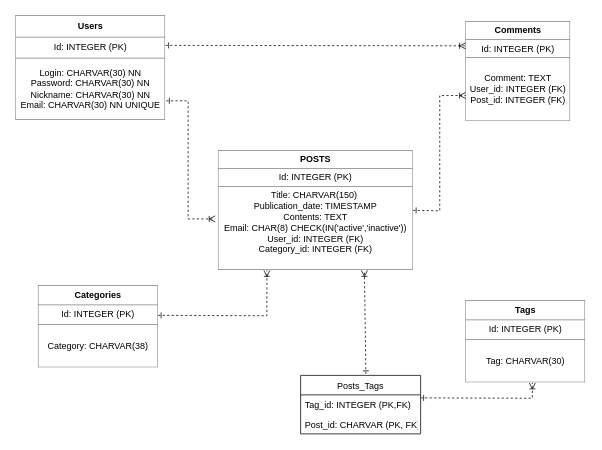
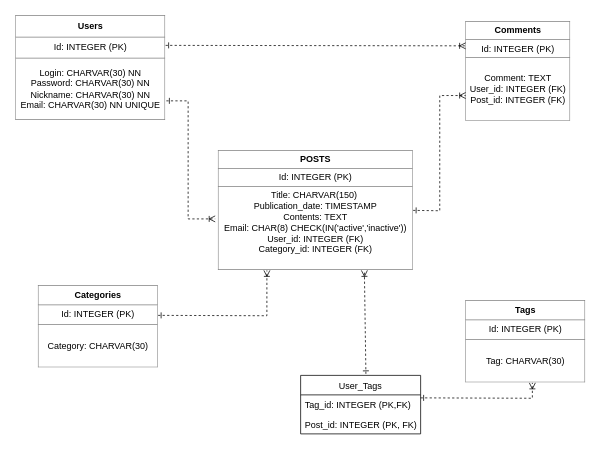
(88, 302) -> (88, 302)
(360, 386) -> (360, 386)
(360, 425) -> (360, 425)
